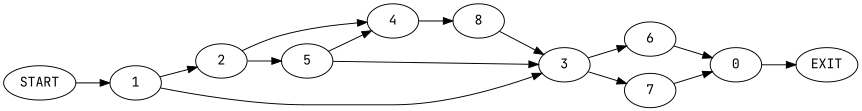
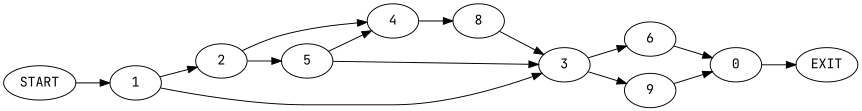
(650, 91) -> (650, 91)
